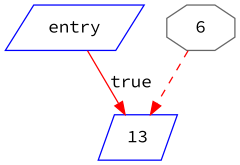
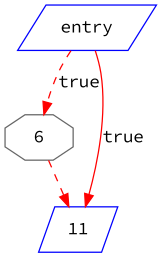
none -> (57, 75)
(138, 137) -> (78, 230)
